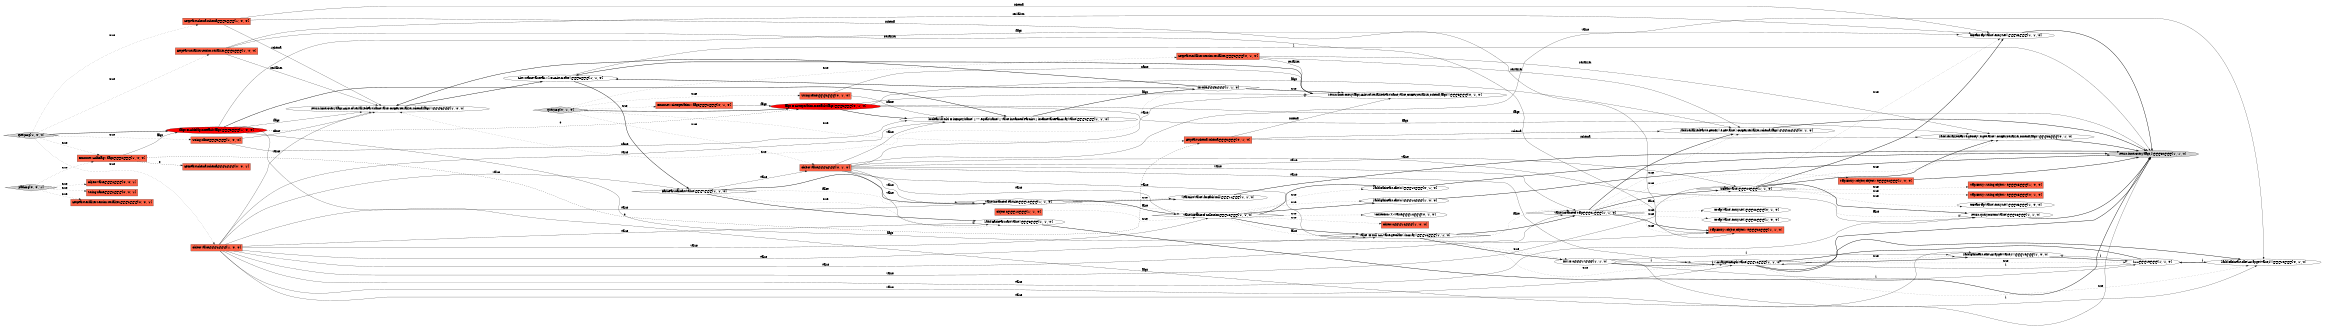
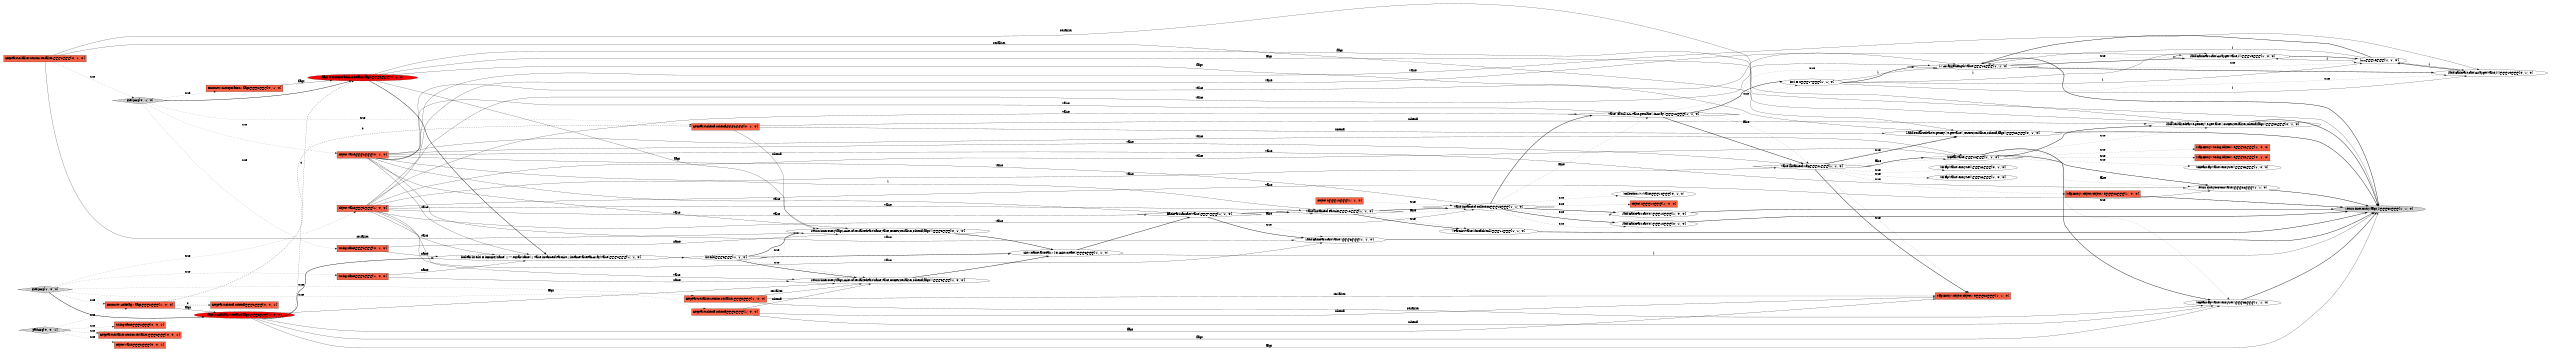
(870, 70) -> (92, 80)
(757, 180) -> (768, 201)
(890, 186) -> (888, 182)
